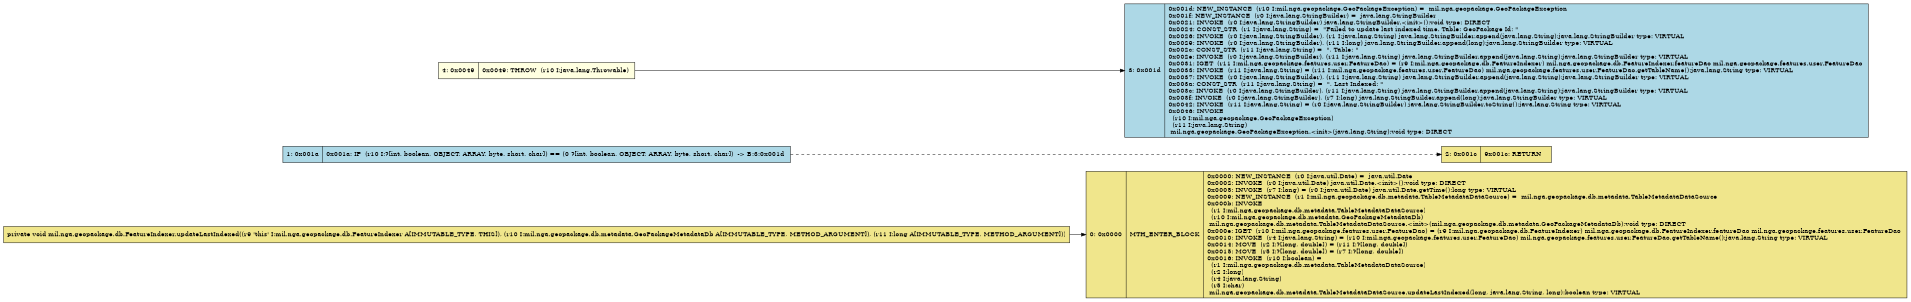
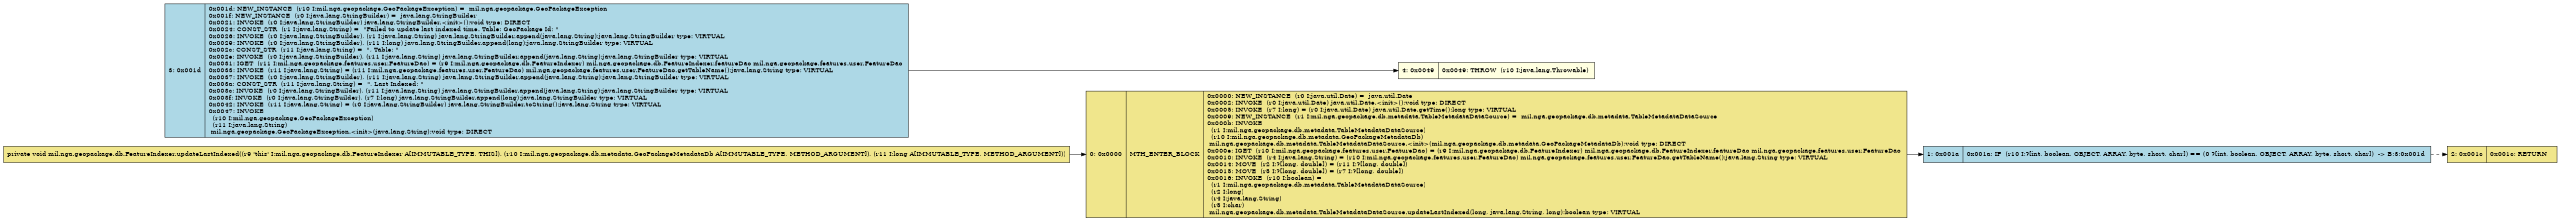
(878, 71) -> (1151, 71)
(1198, 111) -> (238, 111)
(1516, 154) -> (2522, 154)
none -> (1913, 154)
